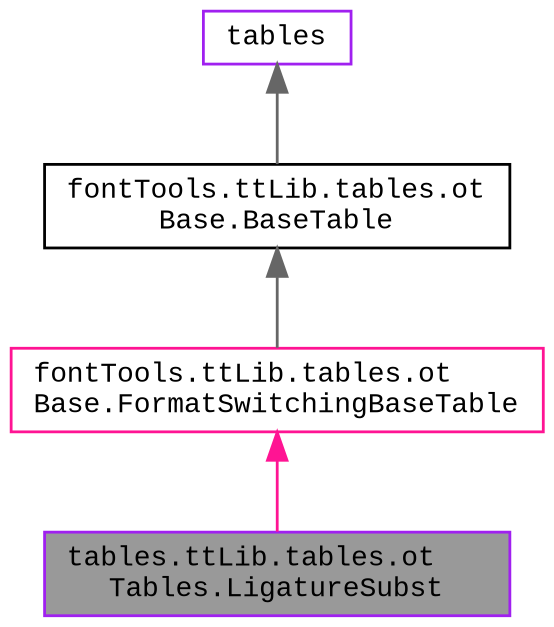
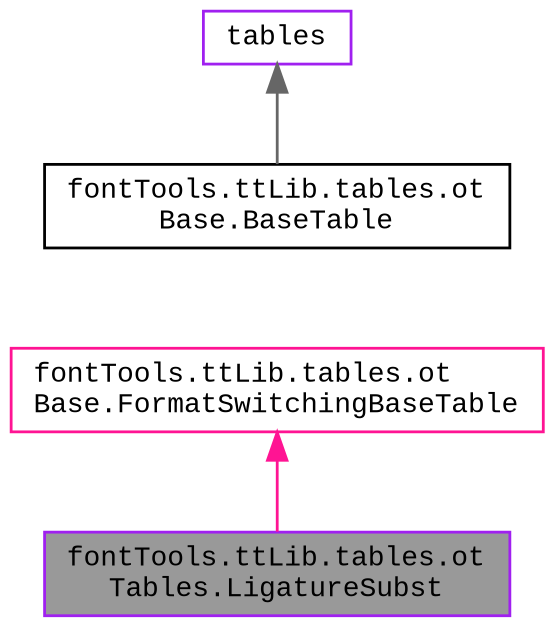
(277, 312) -> none
(277, 574) -> (277, 574)
